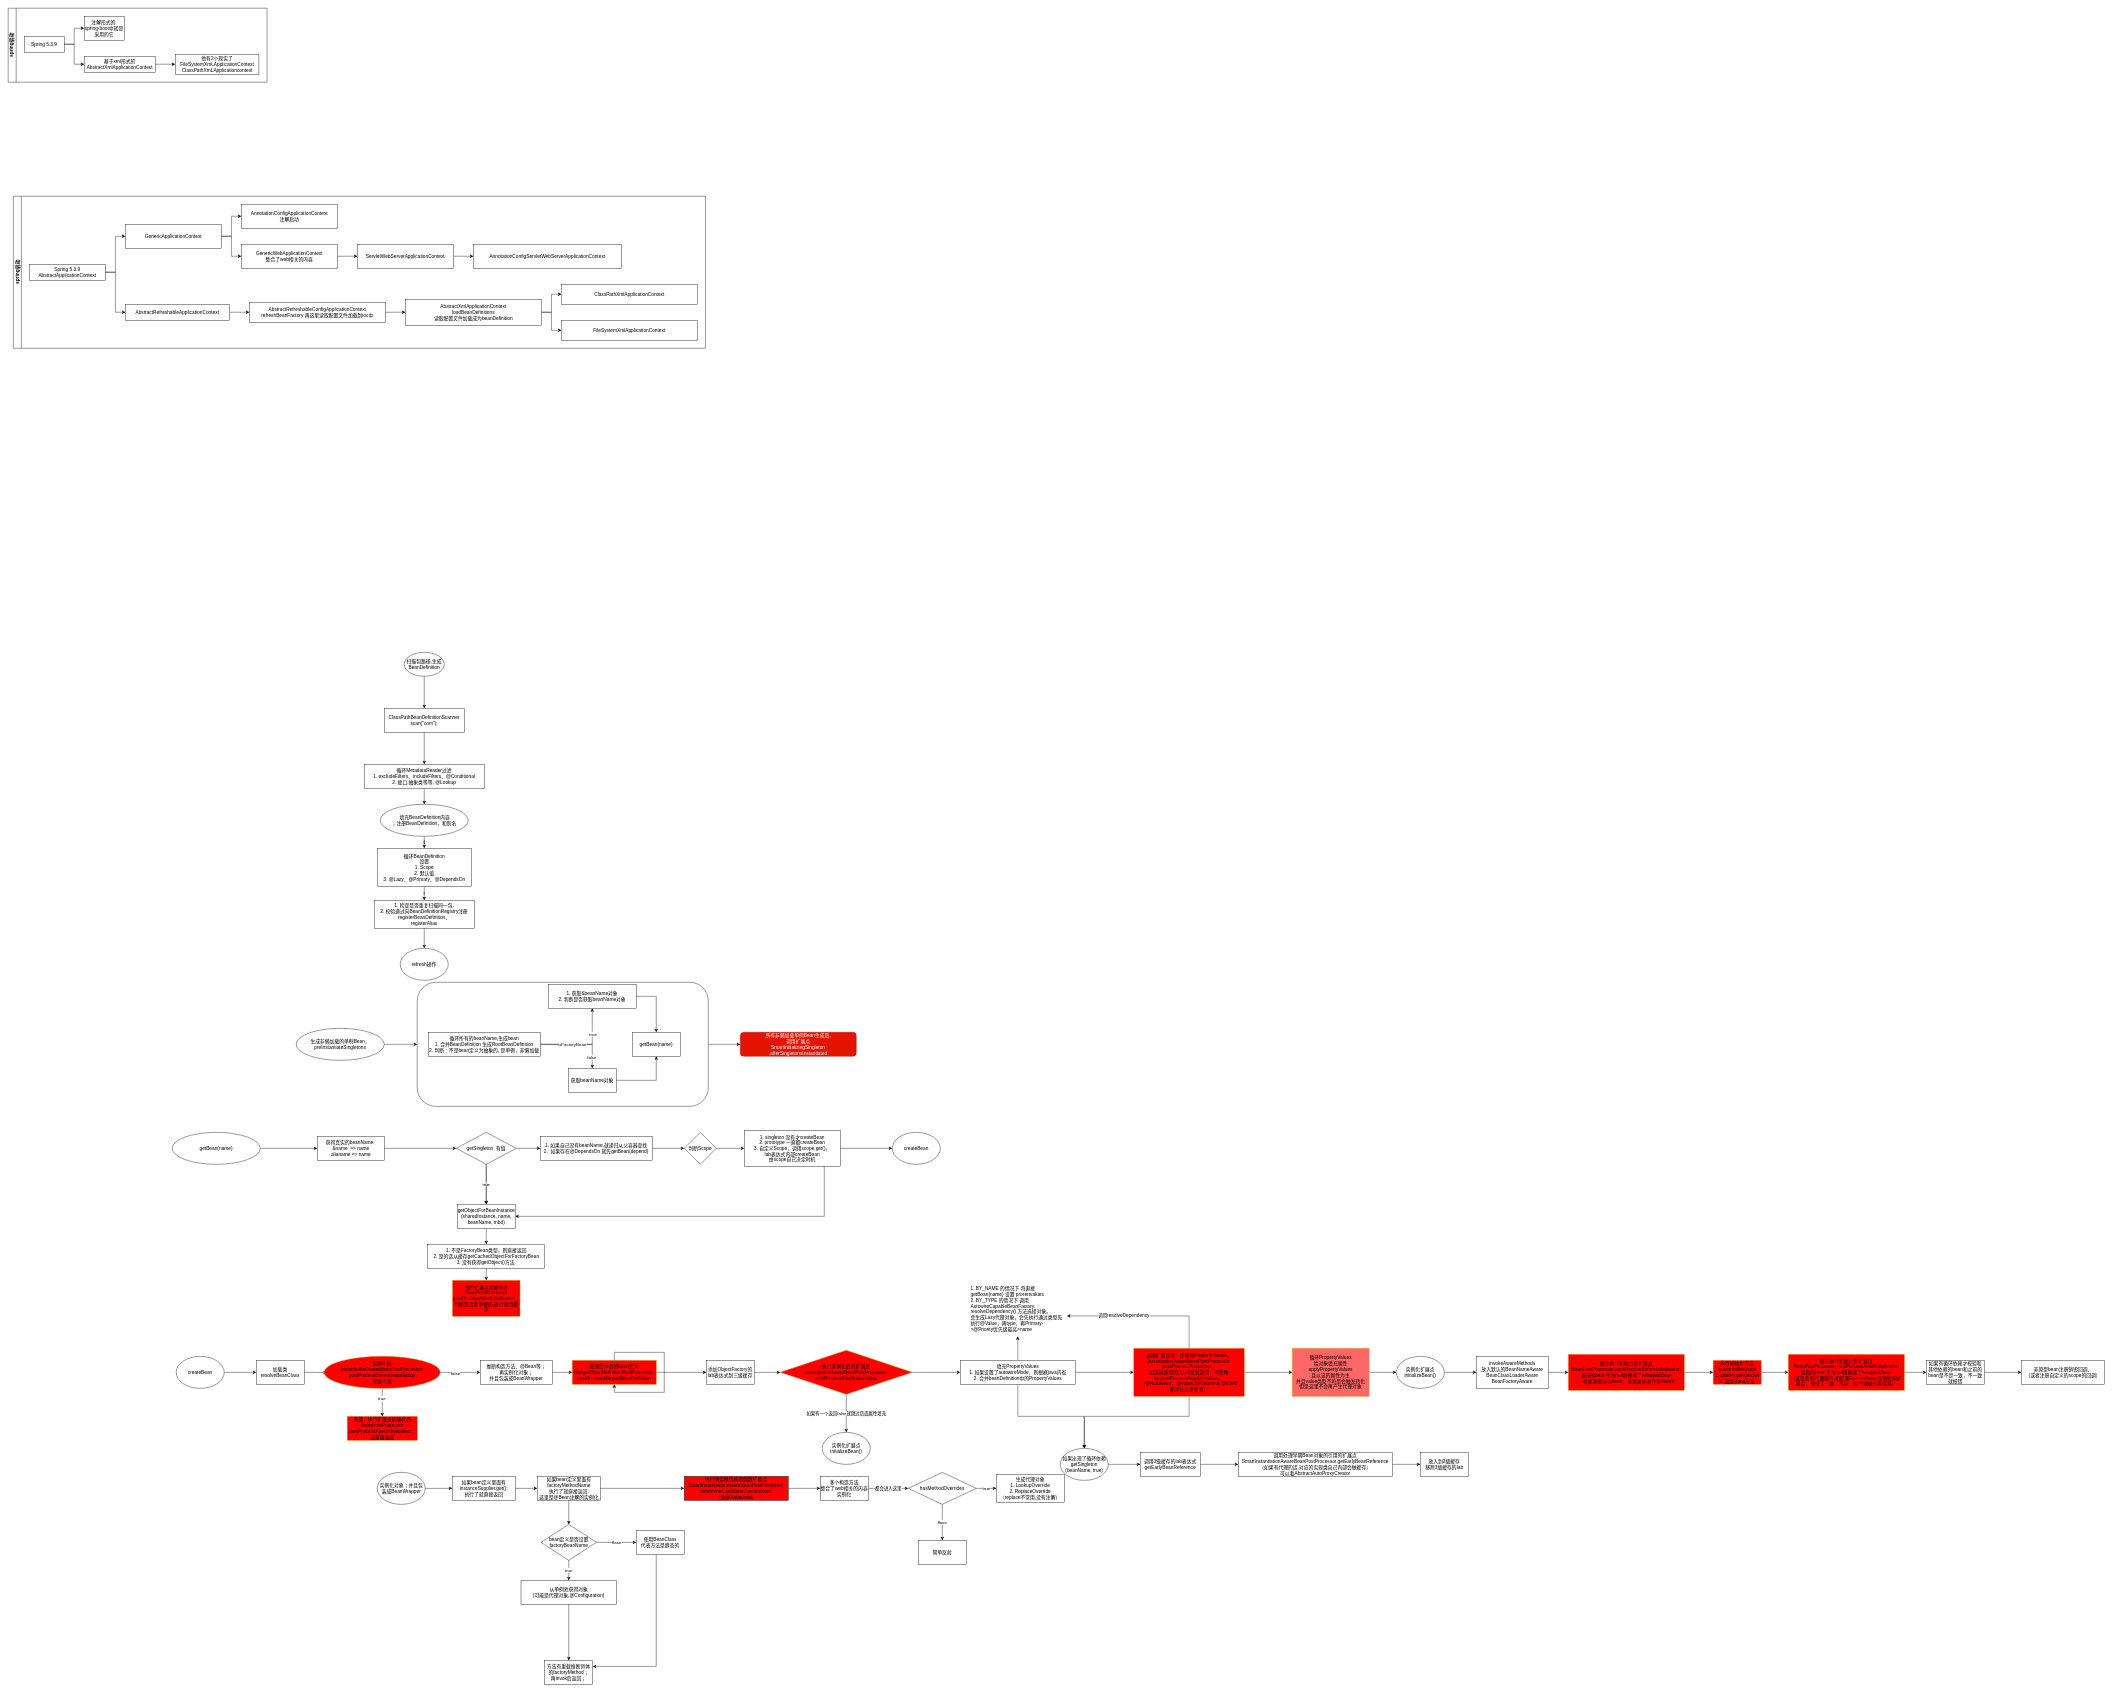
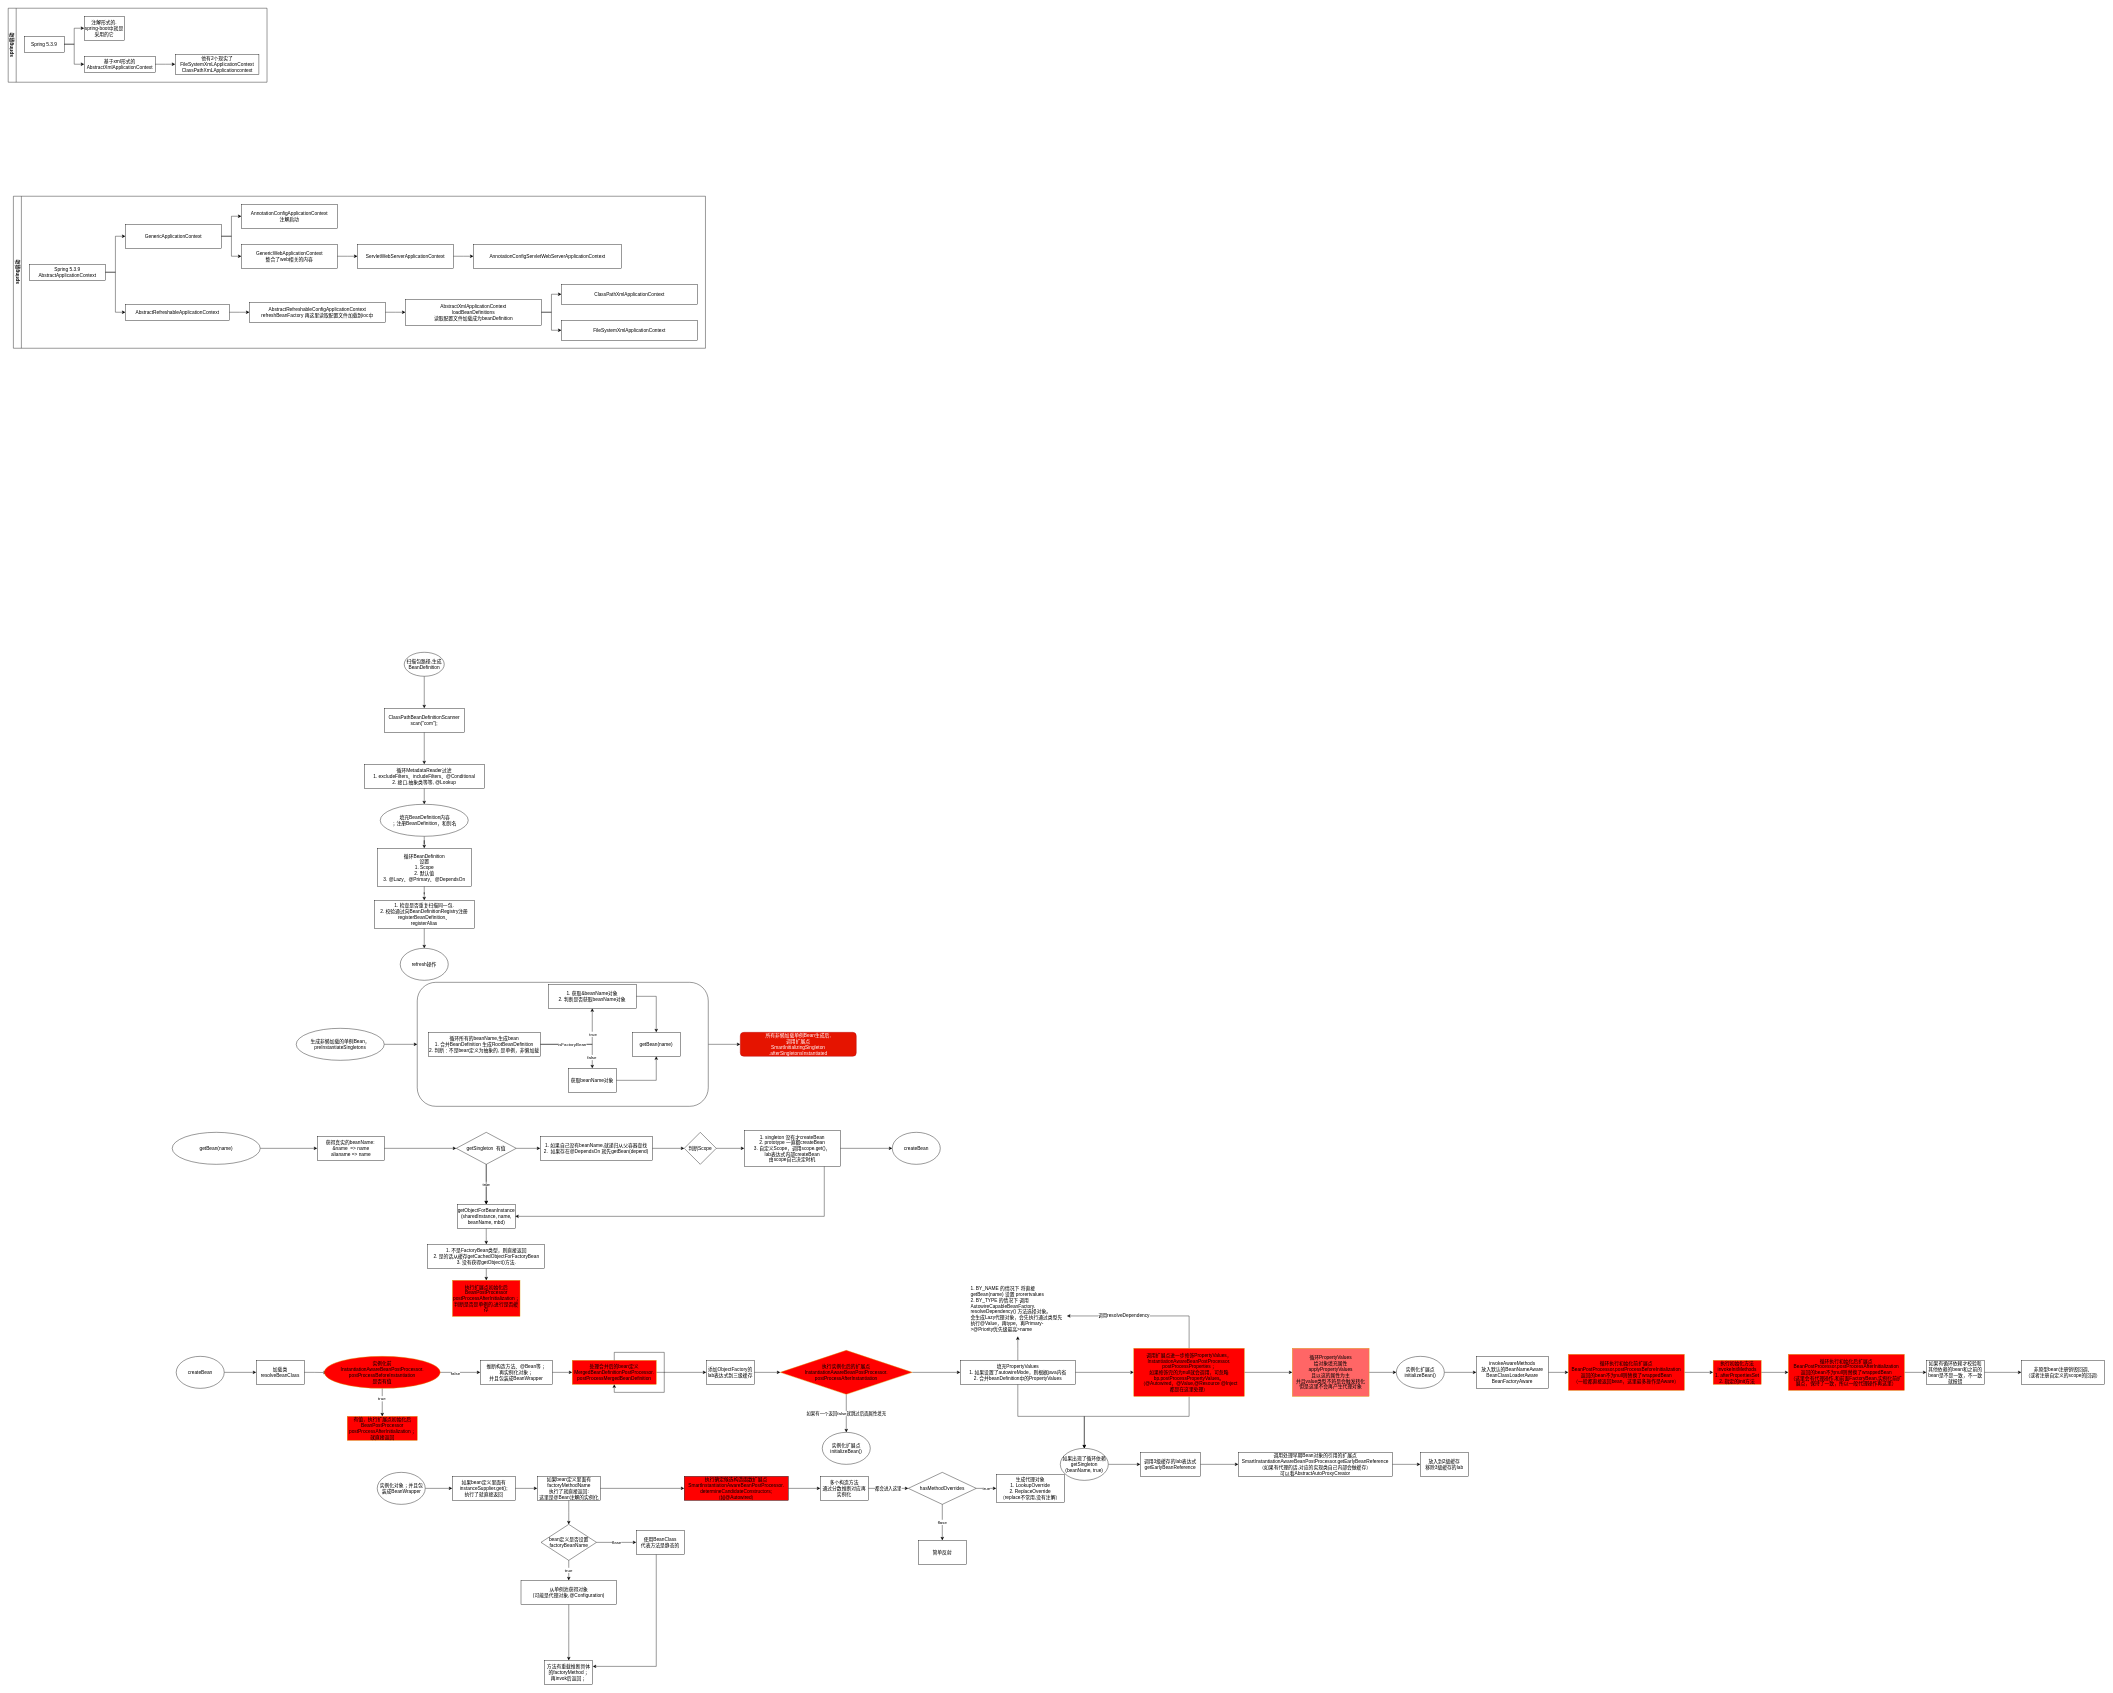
(844, 1488) -> (844, 1488)
